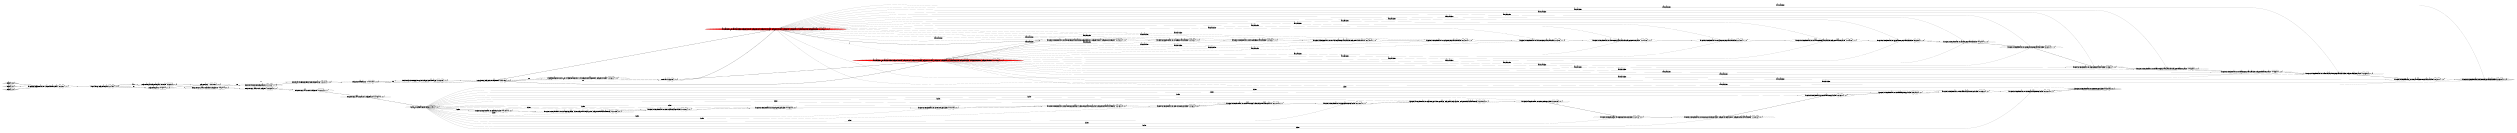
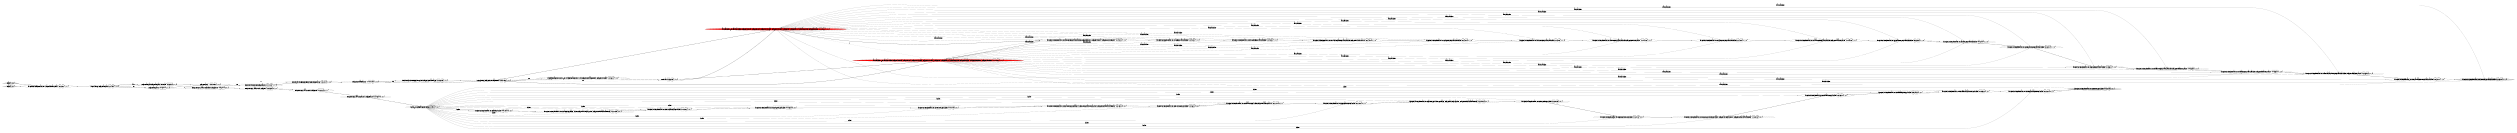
(11, 90) -> none
